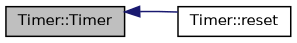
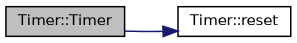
(159, 12) -> (144, 31)
